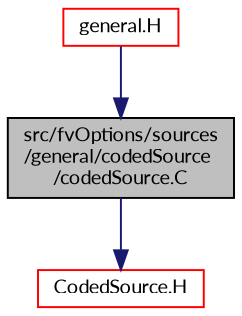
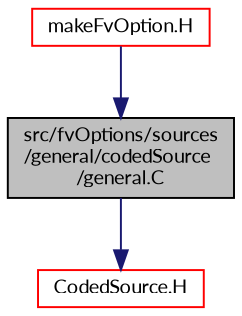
(121, 27) -> (121, 27)
(121, 158) -> (121, 158)
